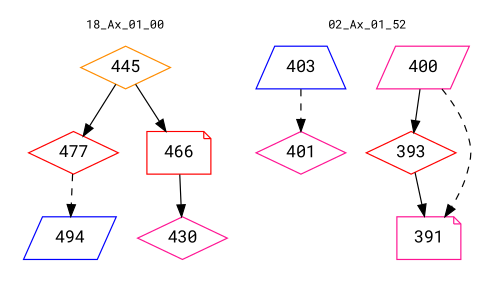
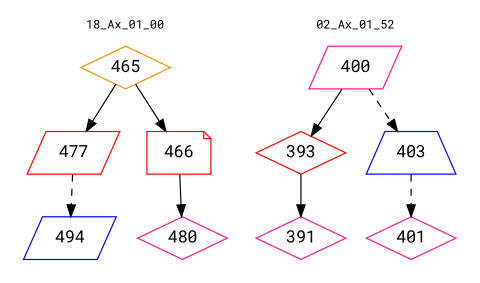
(126, 68) -> (126, 68)
(470, 146) -> (380, 105)
(73, 153) -> (73, 153)
(182, 238) -> (182, 238)
(429, 238) -> (301, 238)
